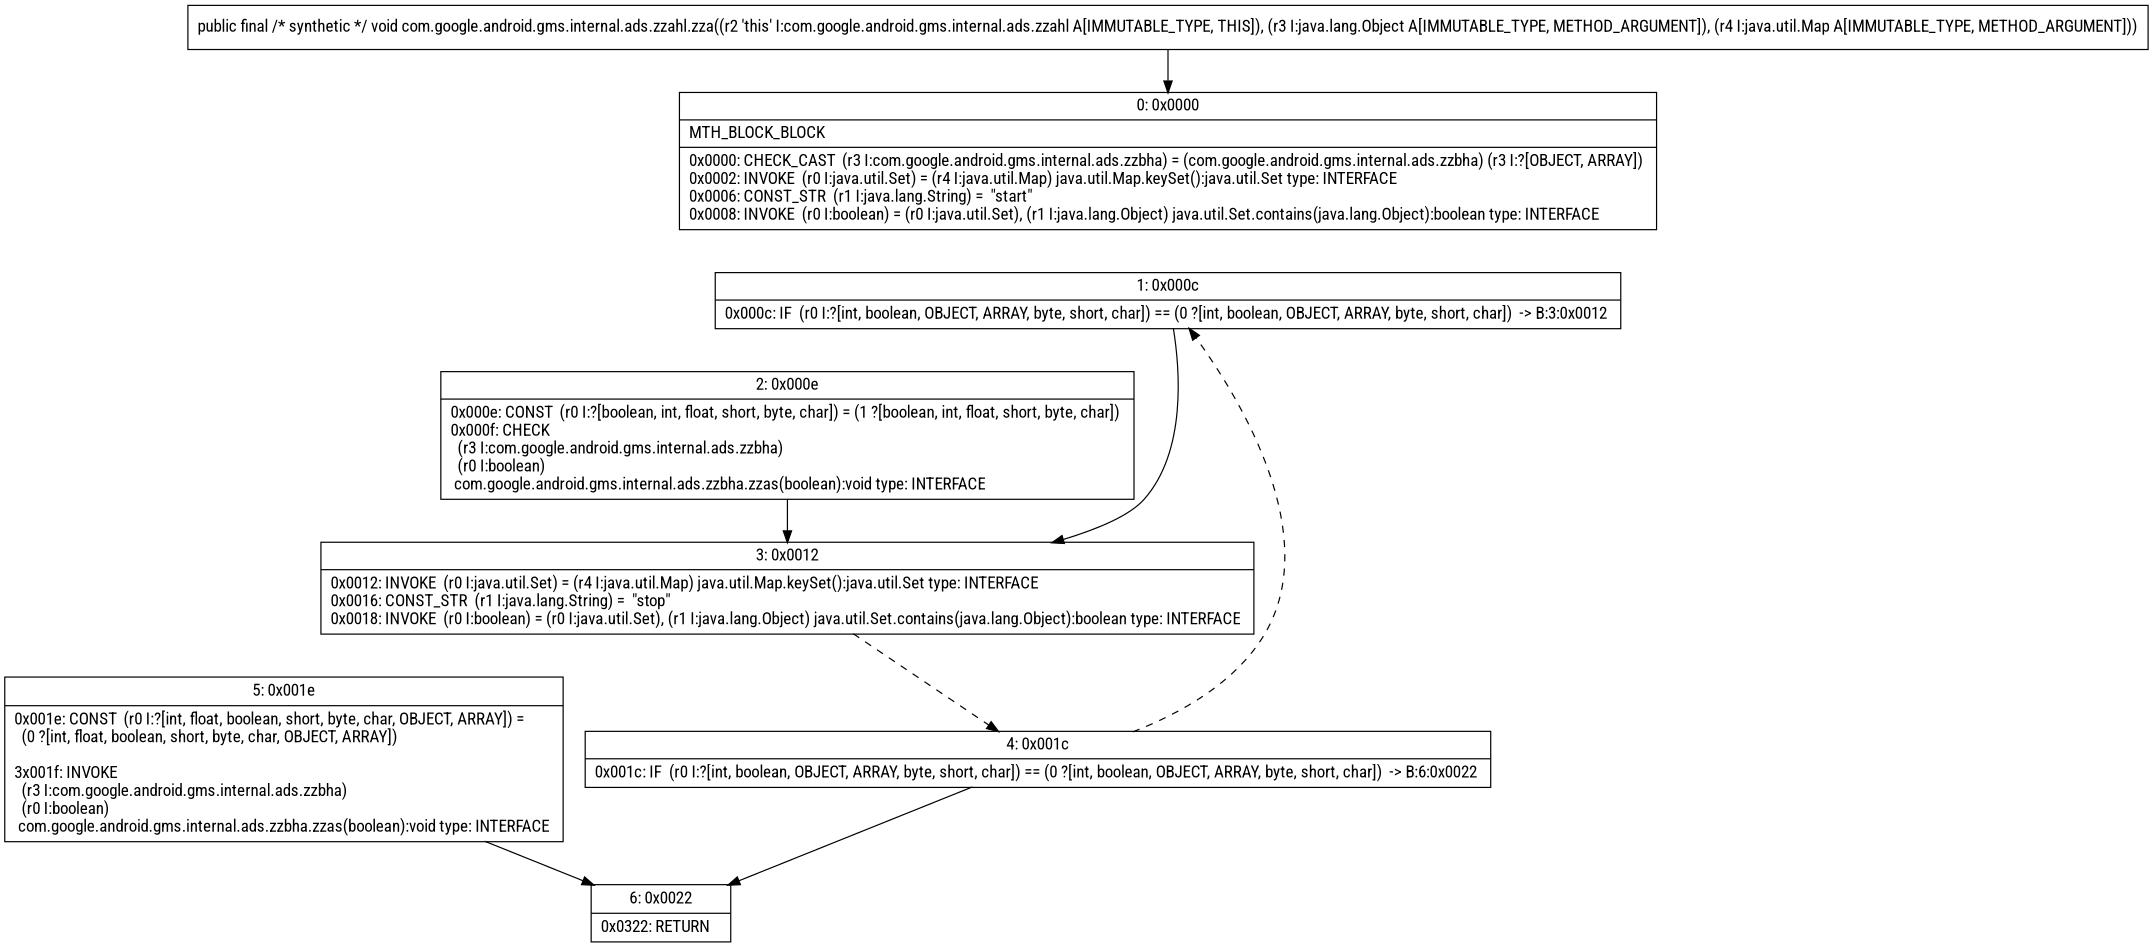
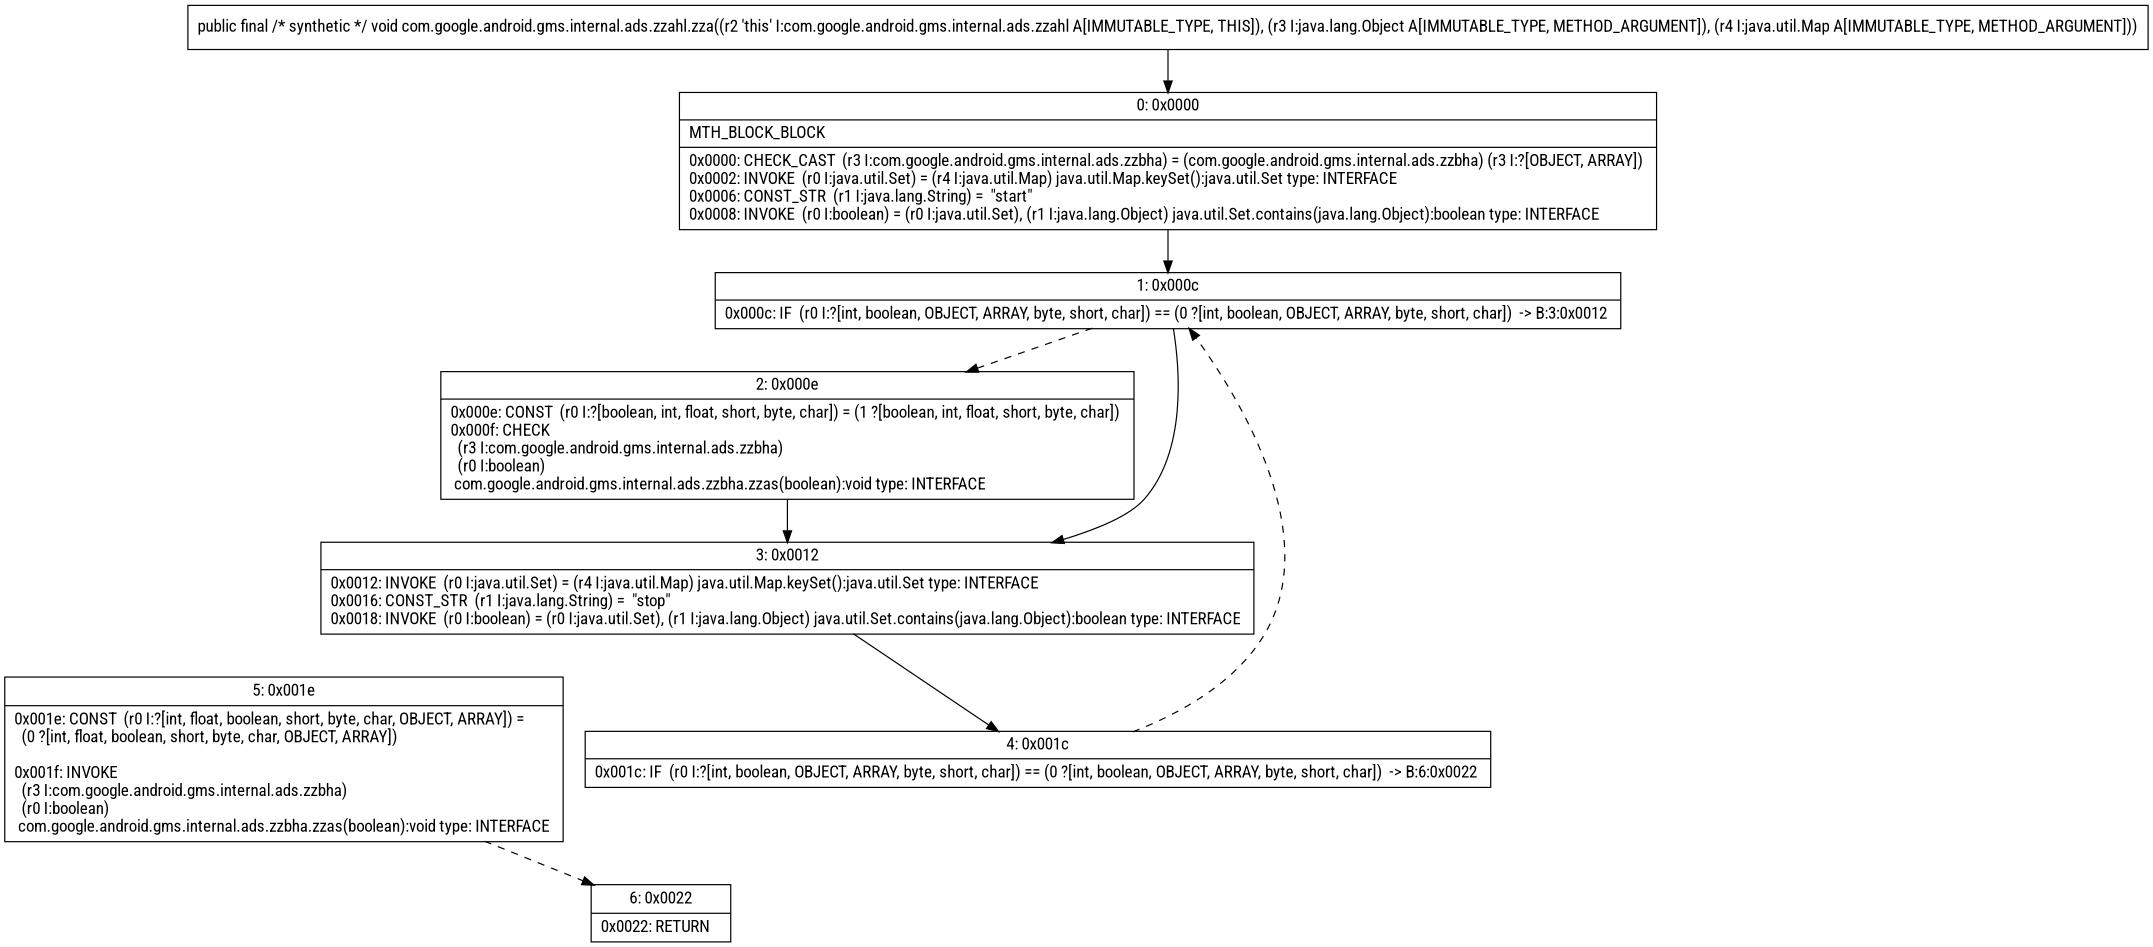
none -> (1168, 245)
none -> (1035, 348)
(921, 679) -> (921, 679)
(70, 773) -> (70, 773)
(856, 834) -> none
(534, 861) -> (534, 861)
(661, 927) -> (661, 927)
